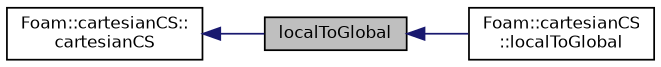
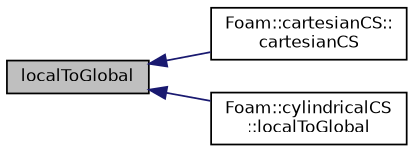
(242, 34) -> (188, 56)
(562, 34) -> (309, 119)
